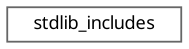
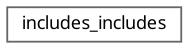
(94, 24) -> (94, 24)
